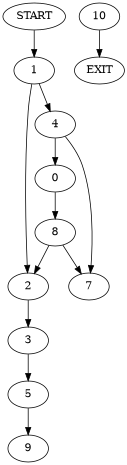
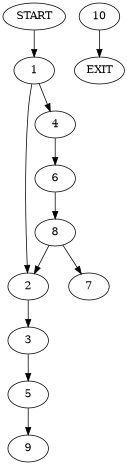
(55, 178) -> (55, 178)
(90, 198) -> none
